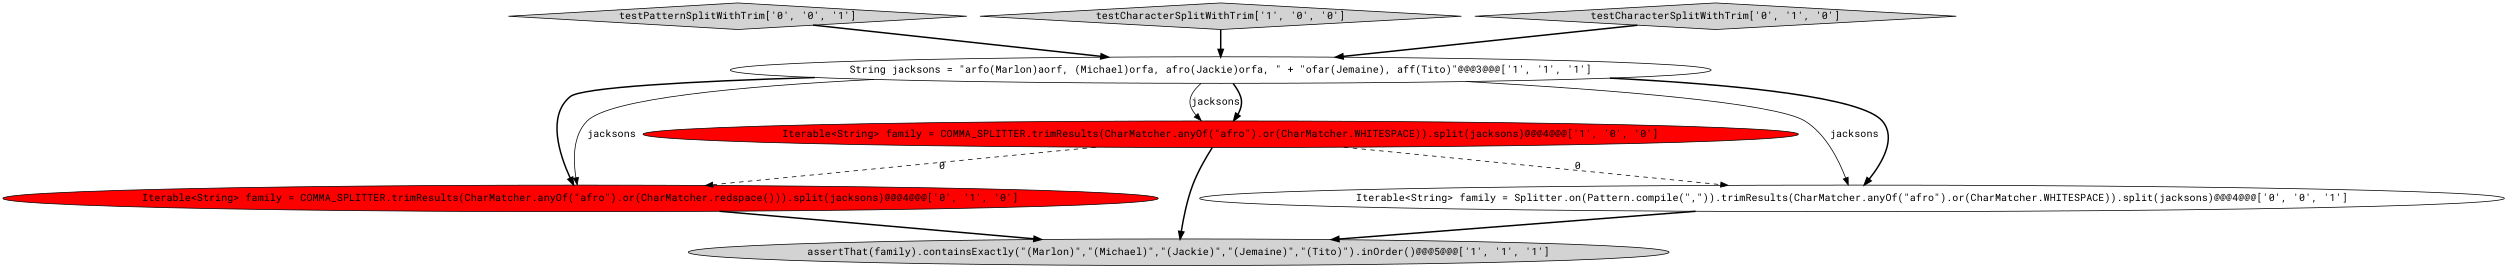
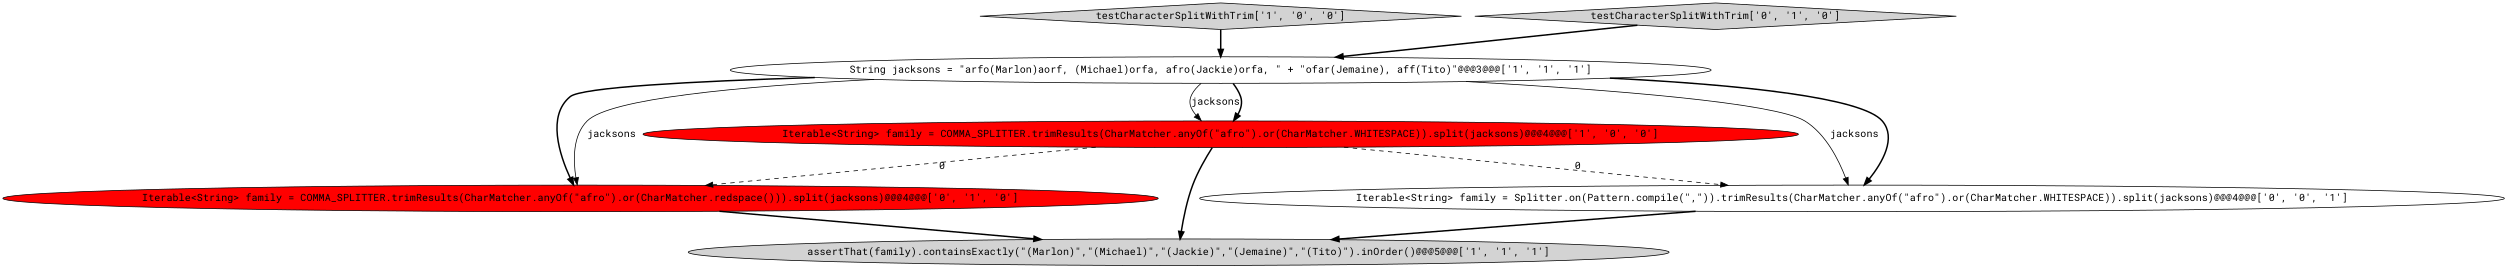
(738, 16) -> none
